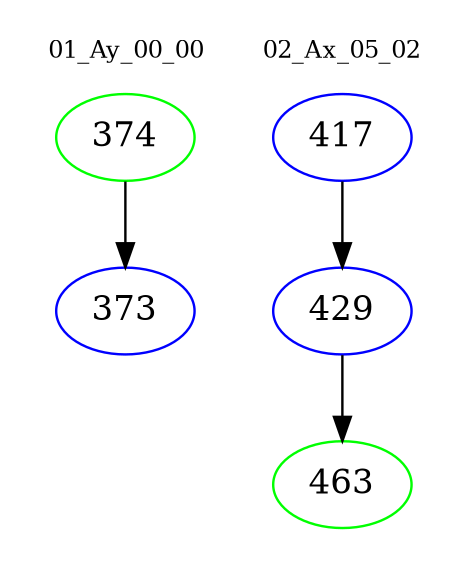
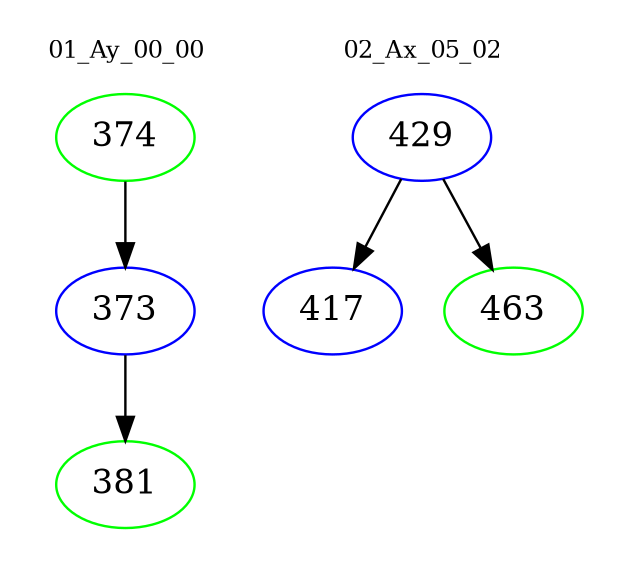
(342, 212) -> (383, 213)
none -> (125, 485)
